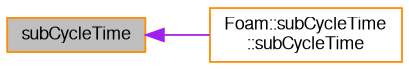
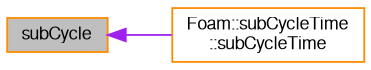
(76, 35) -> (57, 35)
